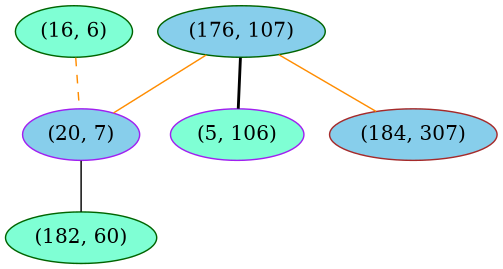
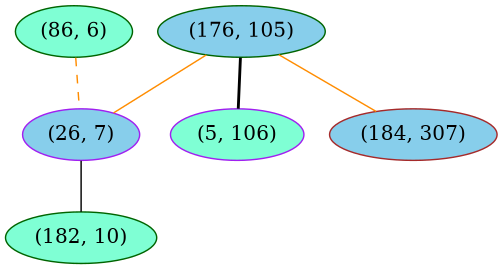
(74, 32) -> (74, 32)
(241, 32) -> (241, 32)
(81, 135) -> (81, 135)
(81, 238) -> (81, 238)
